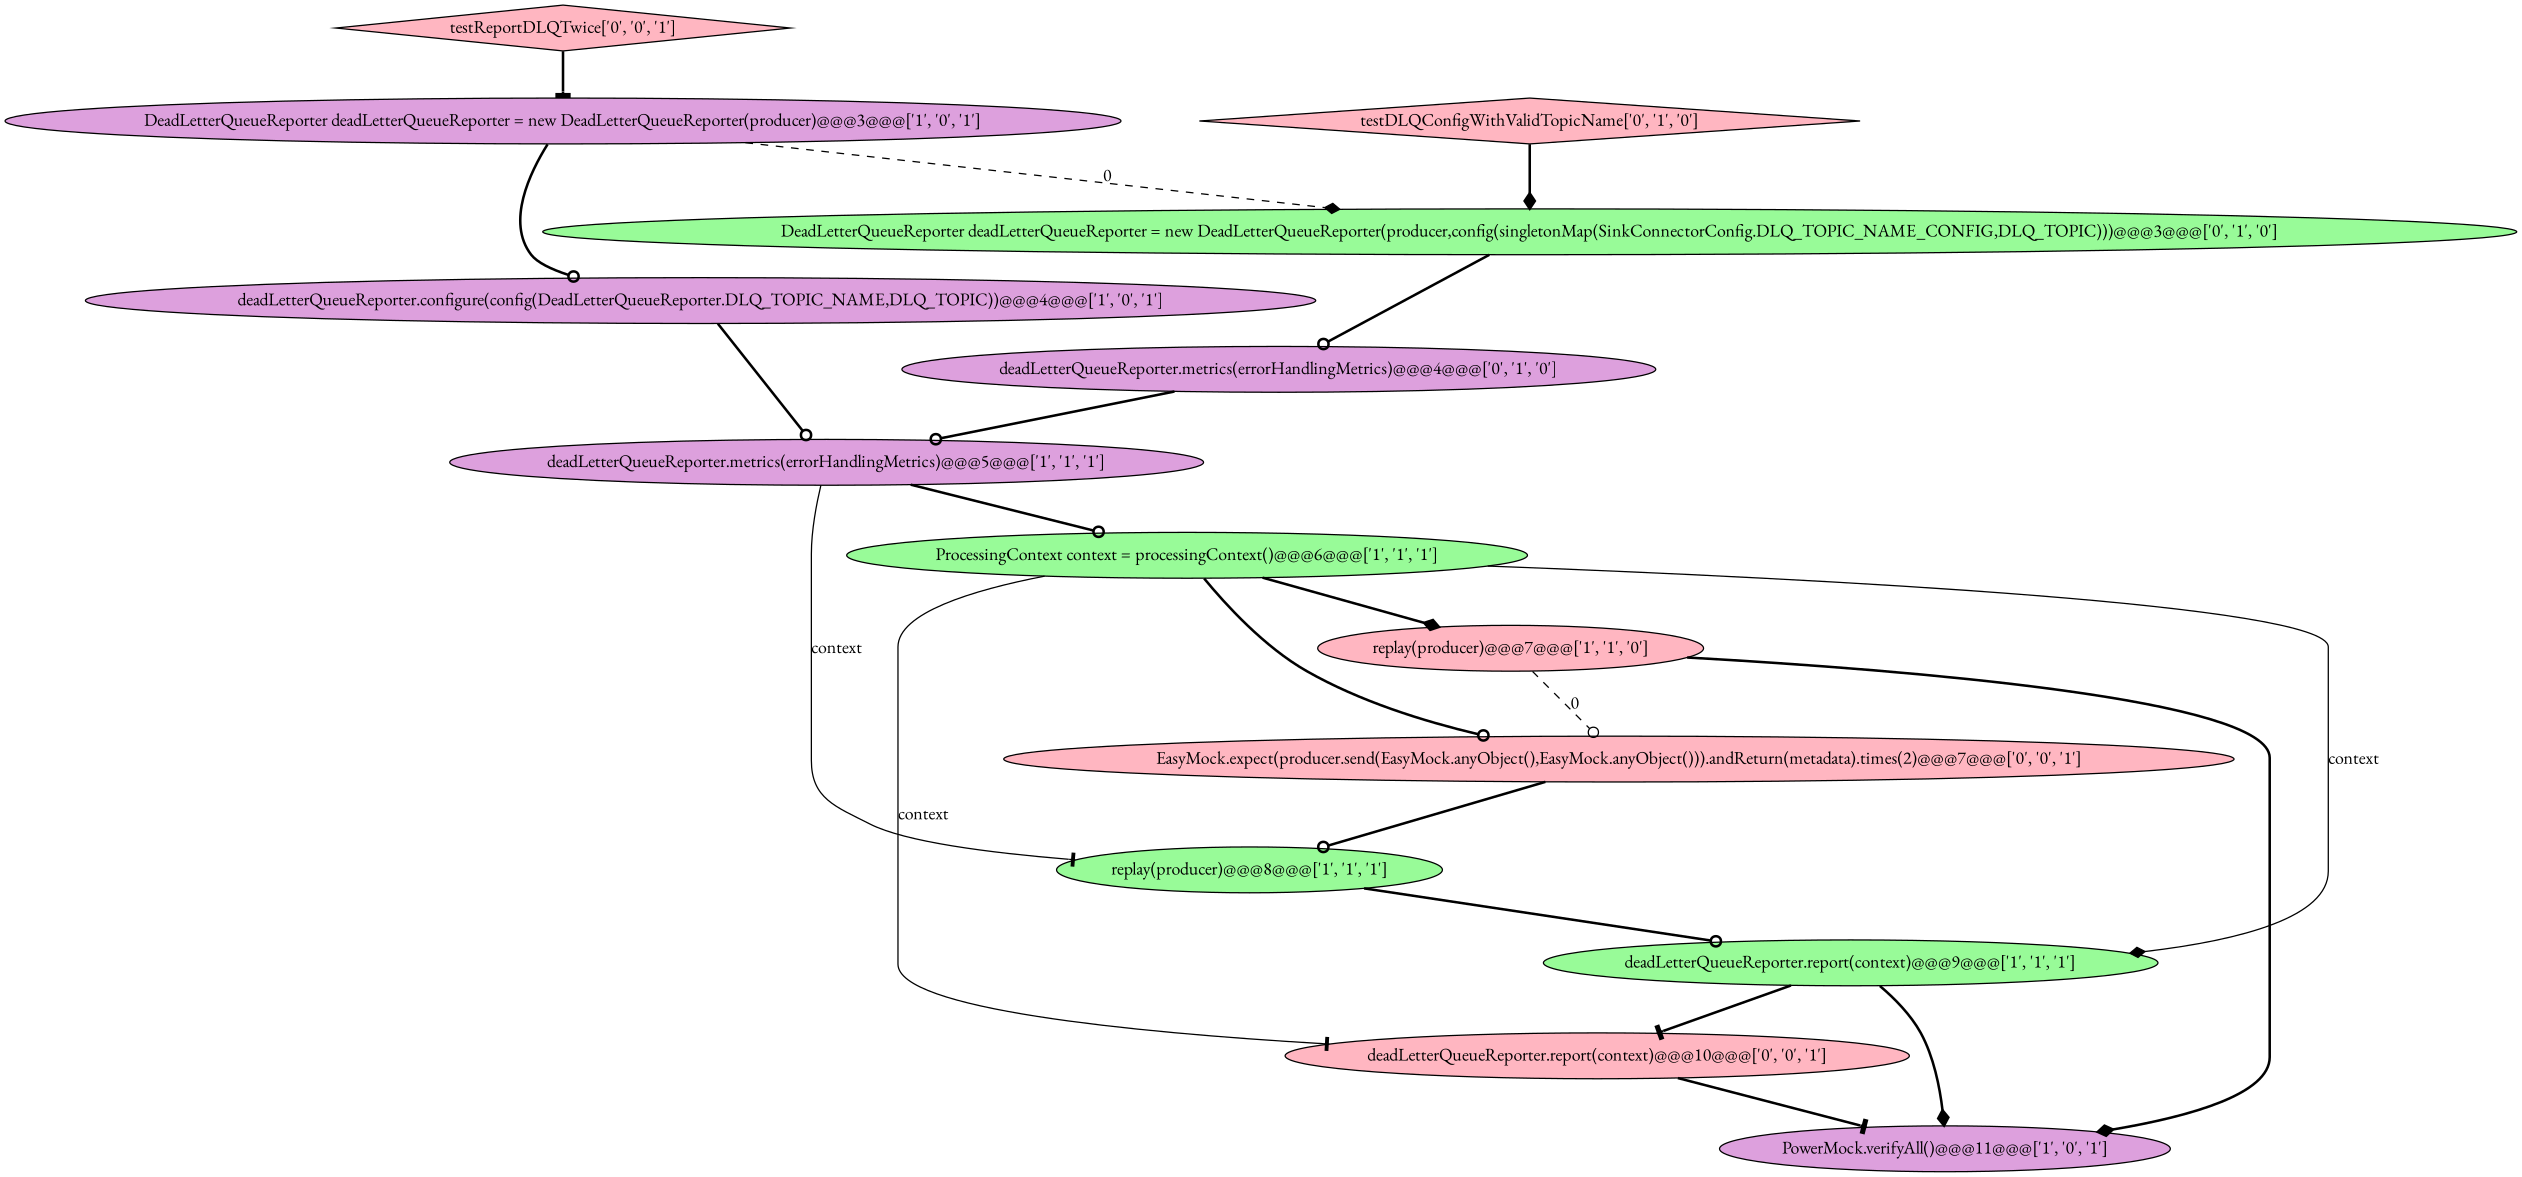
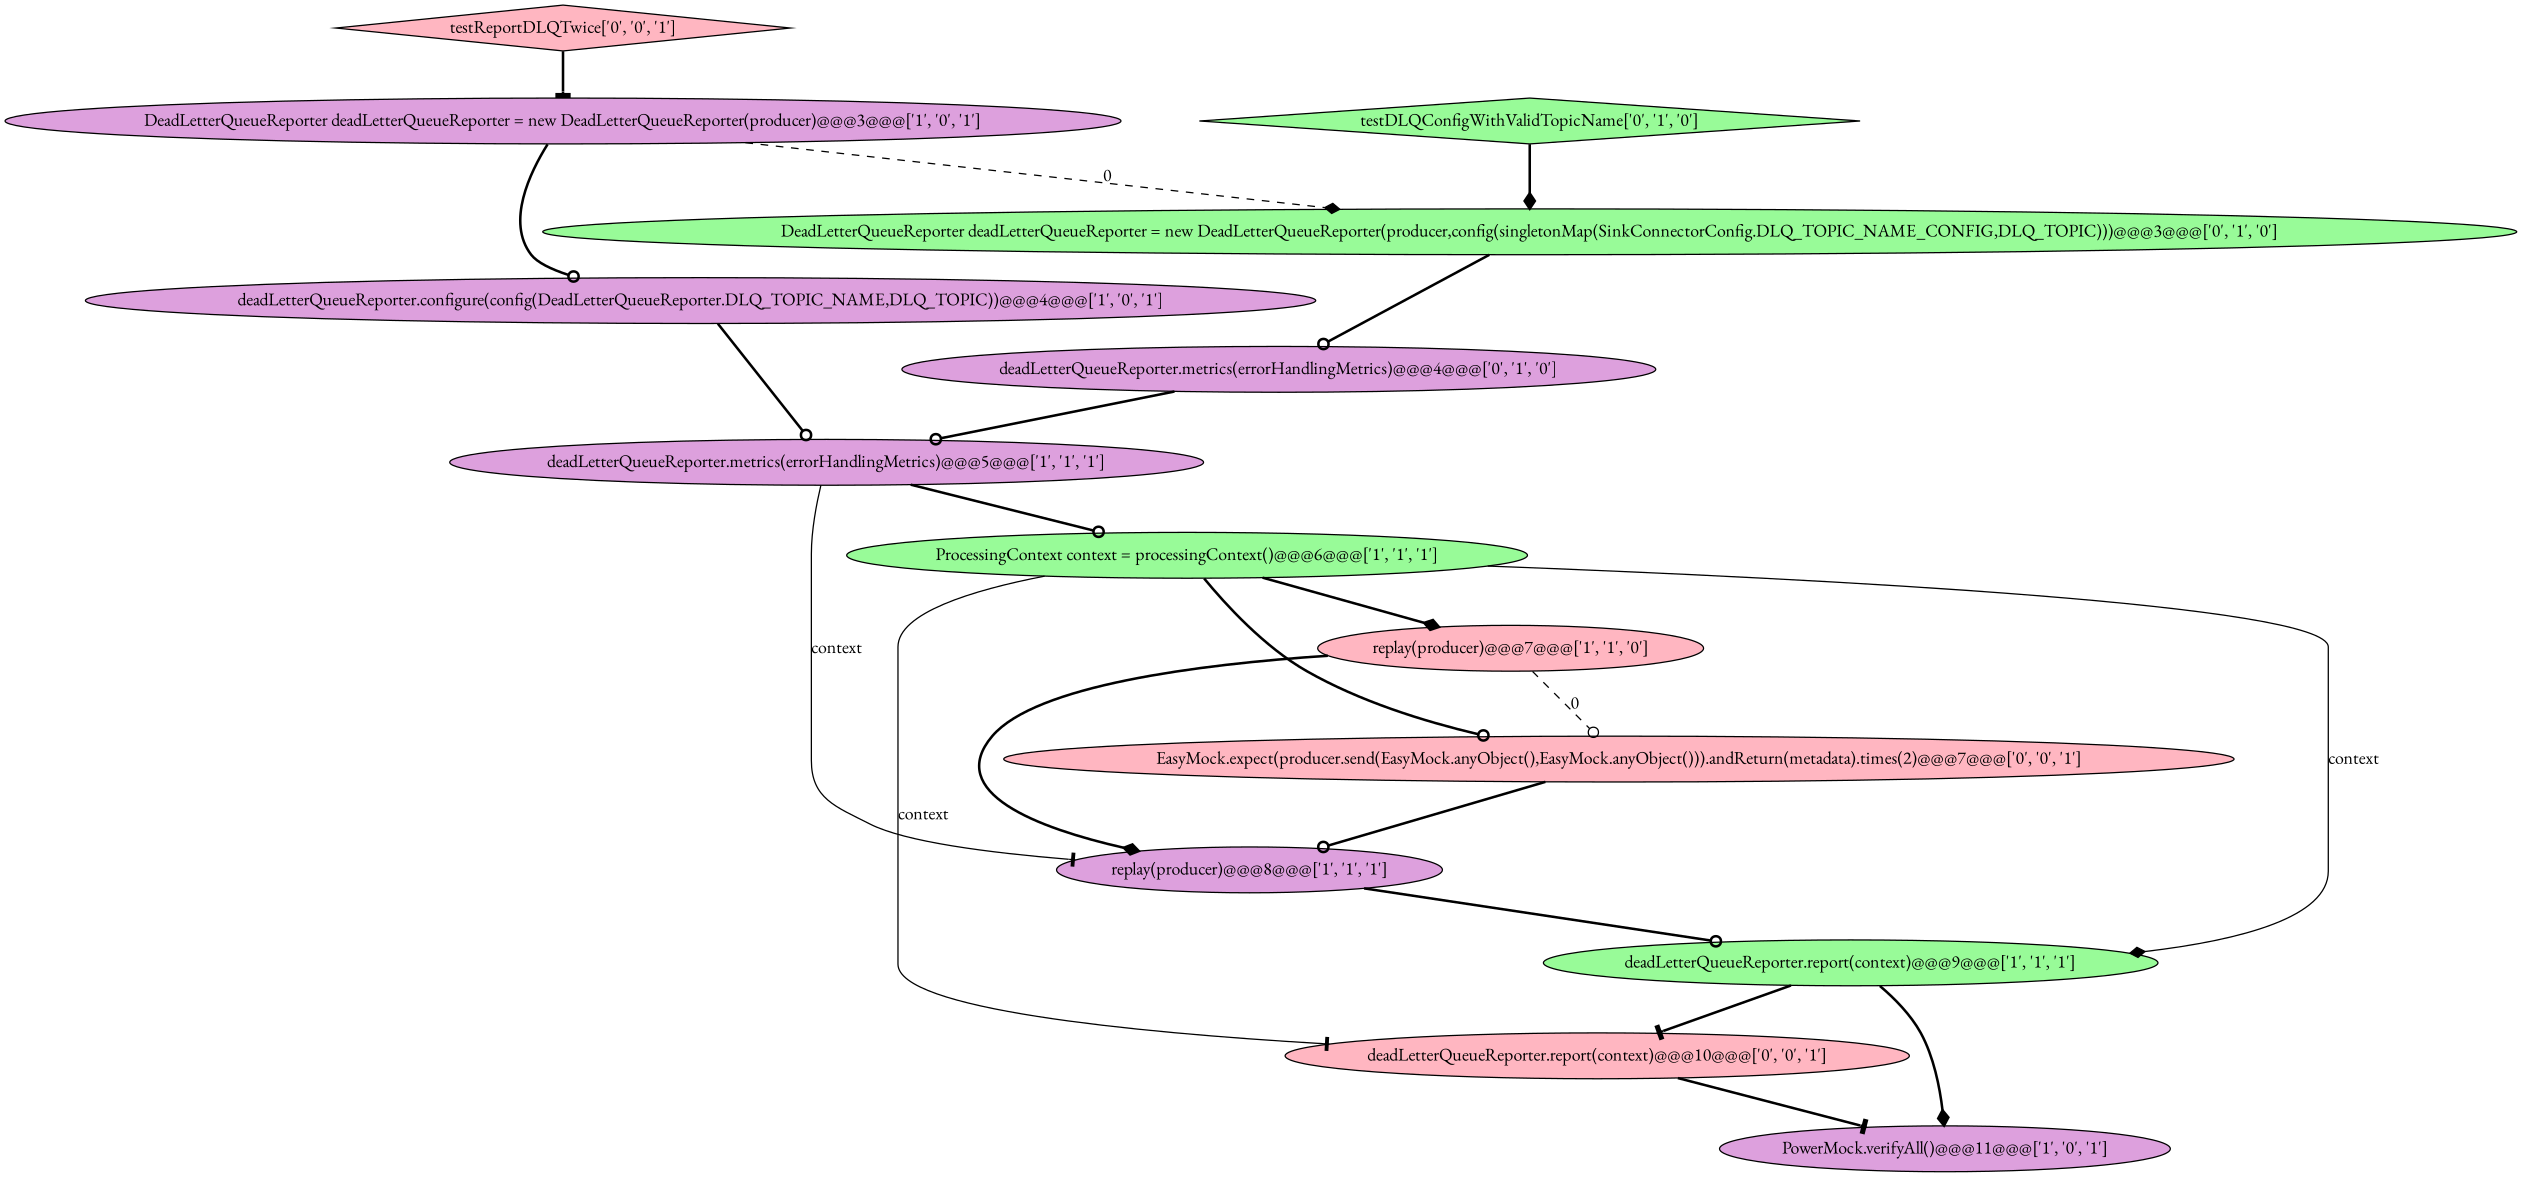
(1530, 121) -> (1530, 121)
(2222, 724) -> (1053, 700)
(1249, 870) -> (1249, 870)
